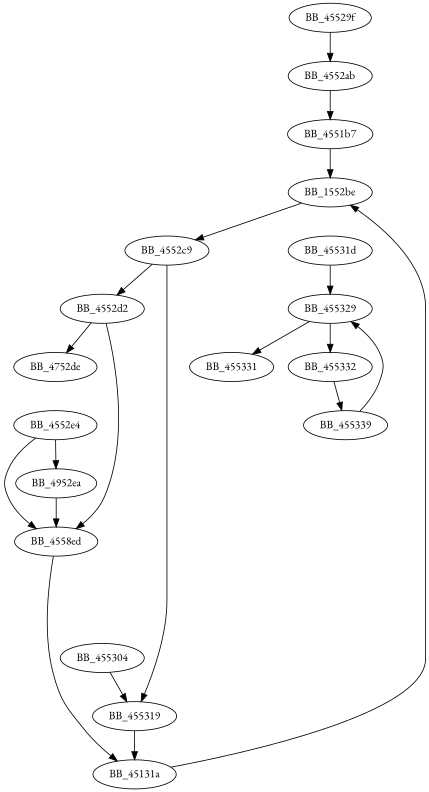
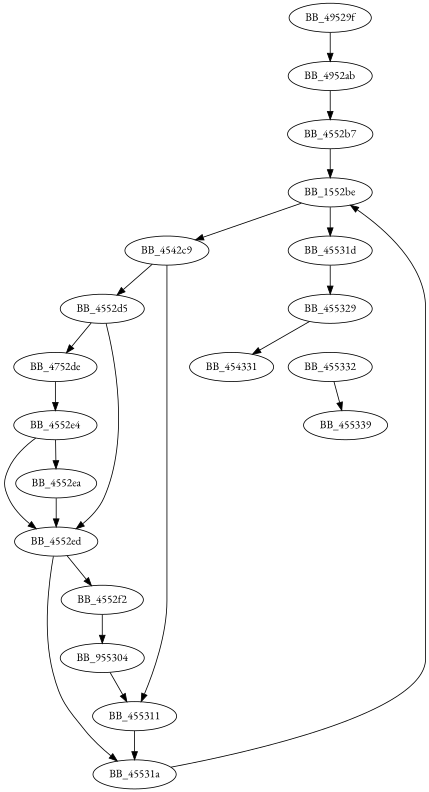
(330, 18) -> (330, 18)
(330, 76) -> (330, 76)
(330, 134) -> (330, 134)
none -> (330, 218)
(167, 251) -> (167, 251)
(102, 309) -> (102, 309)
(330, 334) -> none
(232, 367) -> (232, 367)
(383, 368) -> none
none -> (55, 392)
(56, 483) -> (56, 483)
(56, 542) -> (56, 542)
none -> (102, 600)
(102, 658) -> (102, 658)
(135, 716) -> (135, 716)
(135, 774) -> (135, 774)
